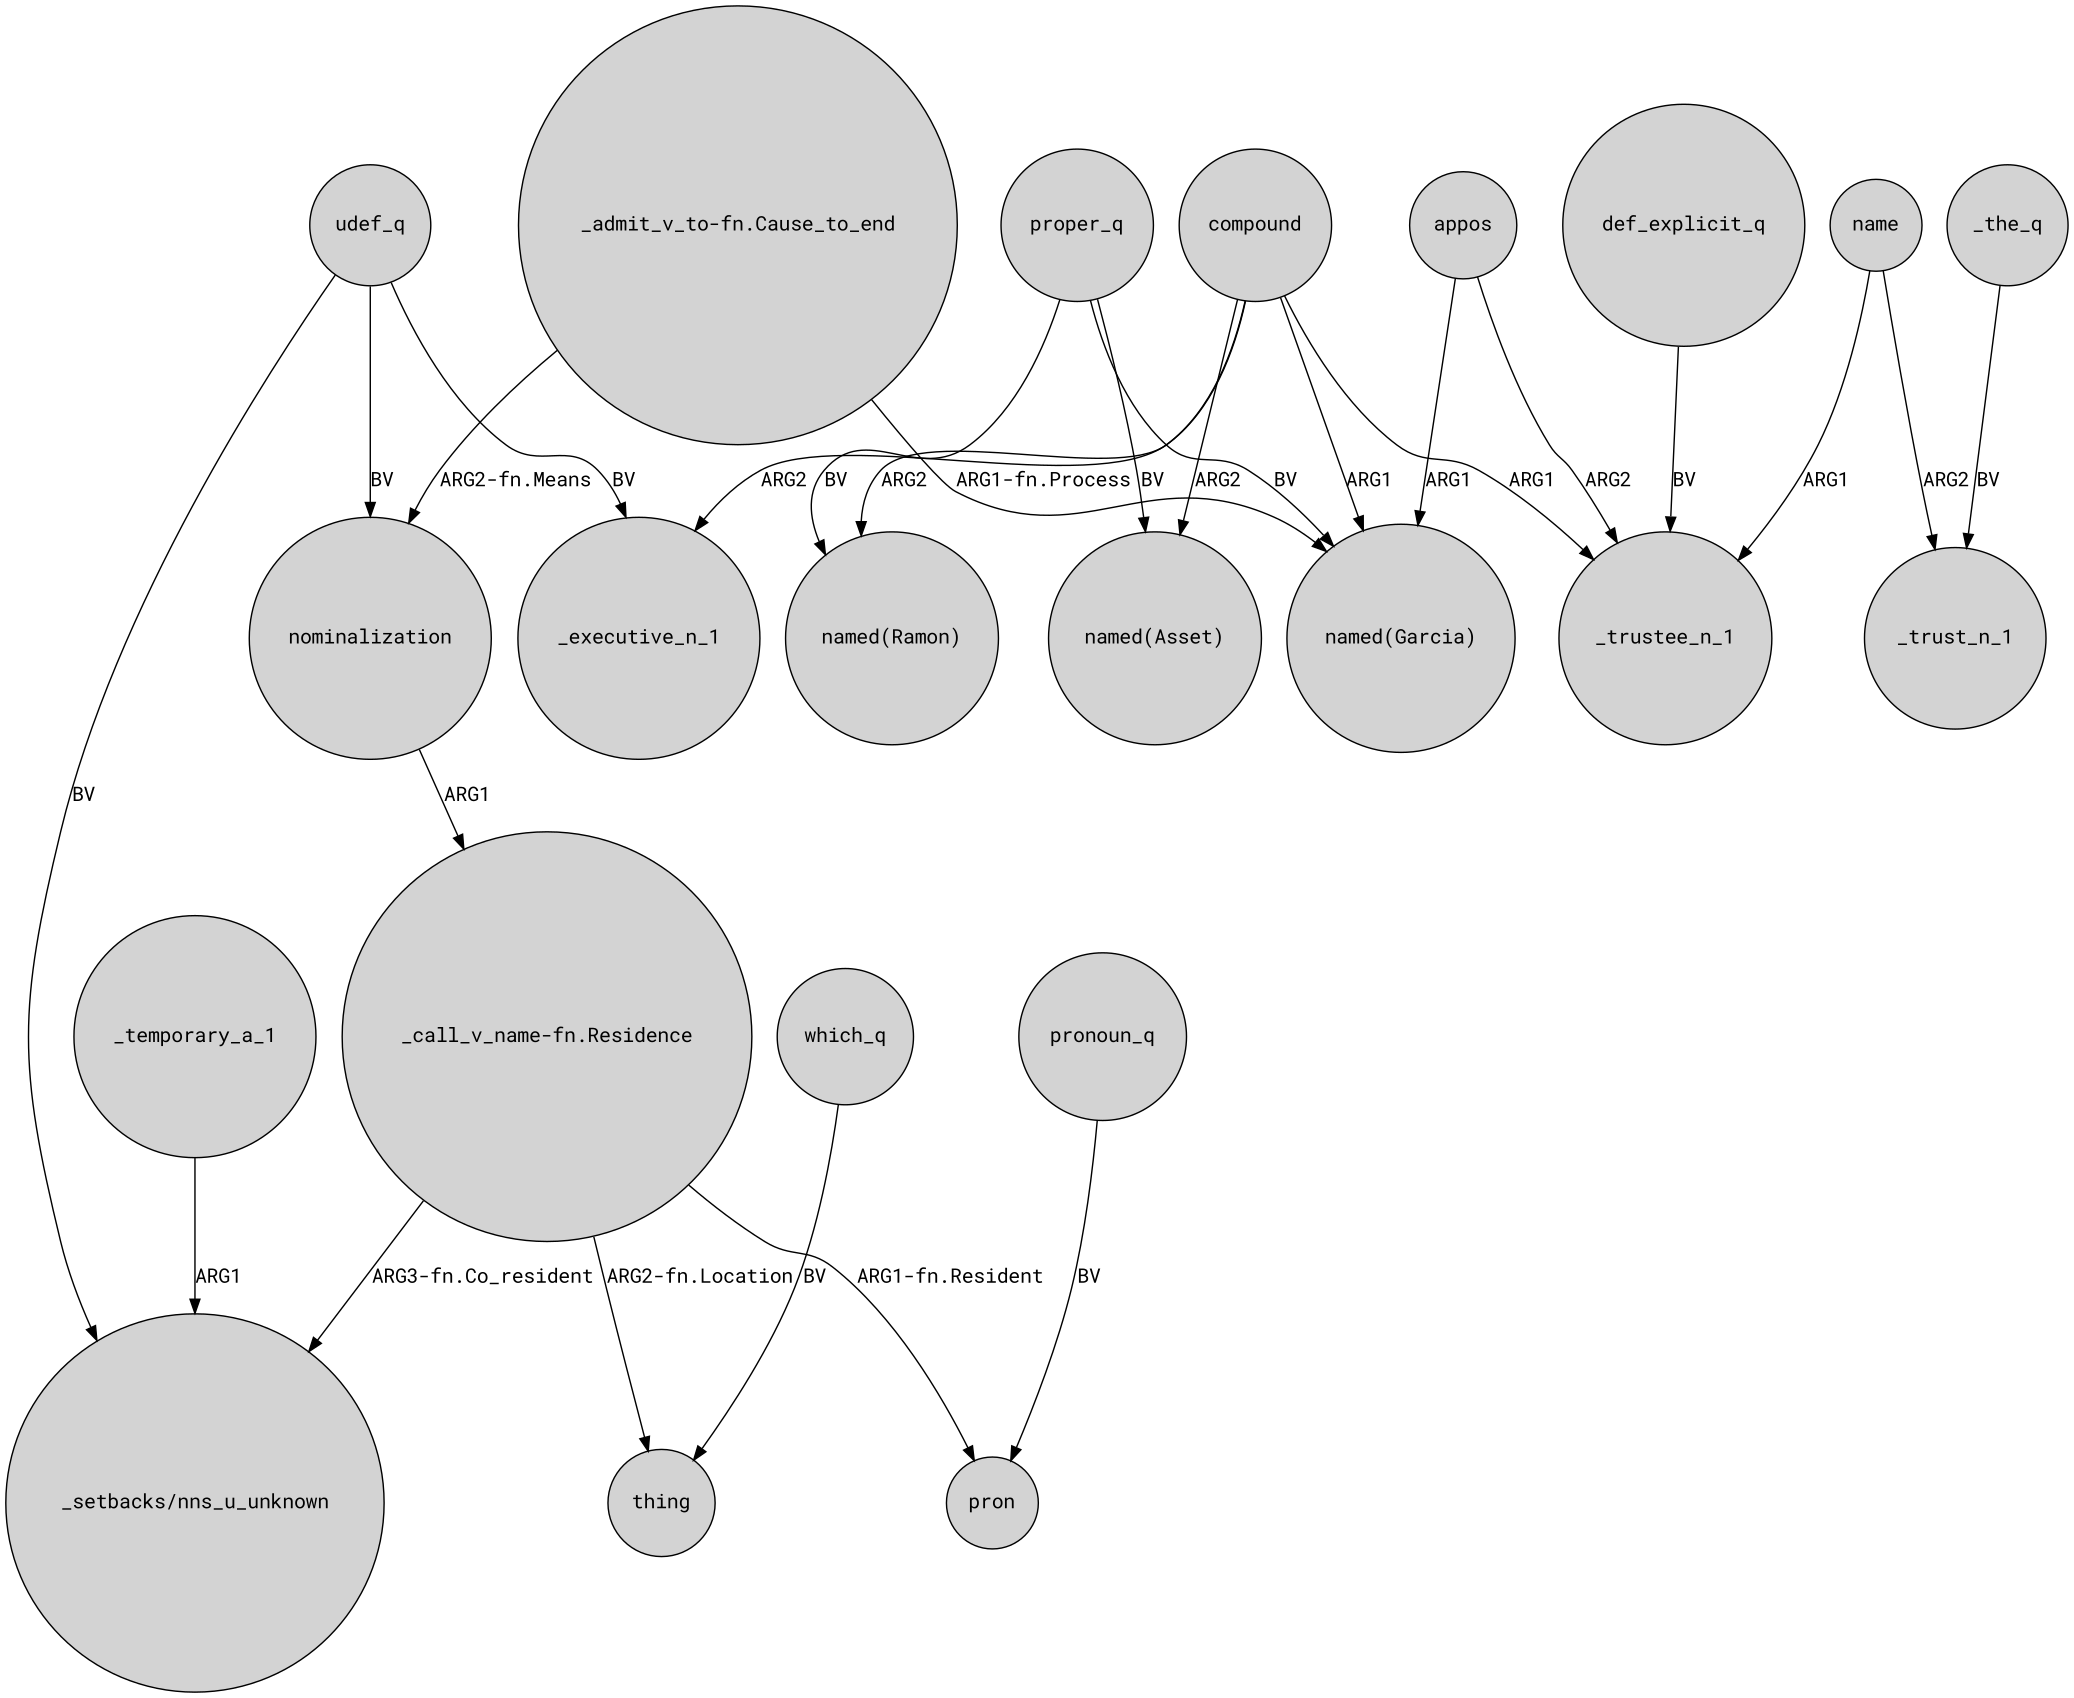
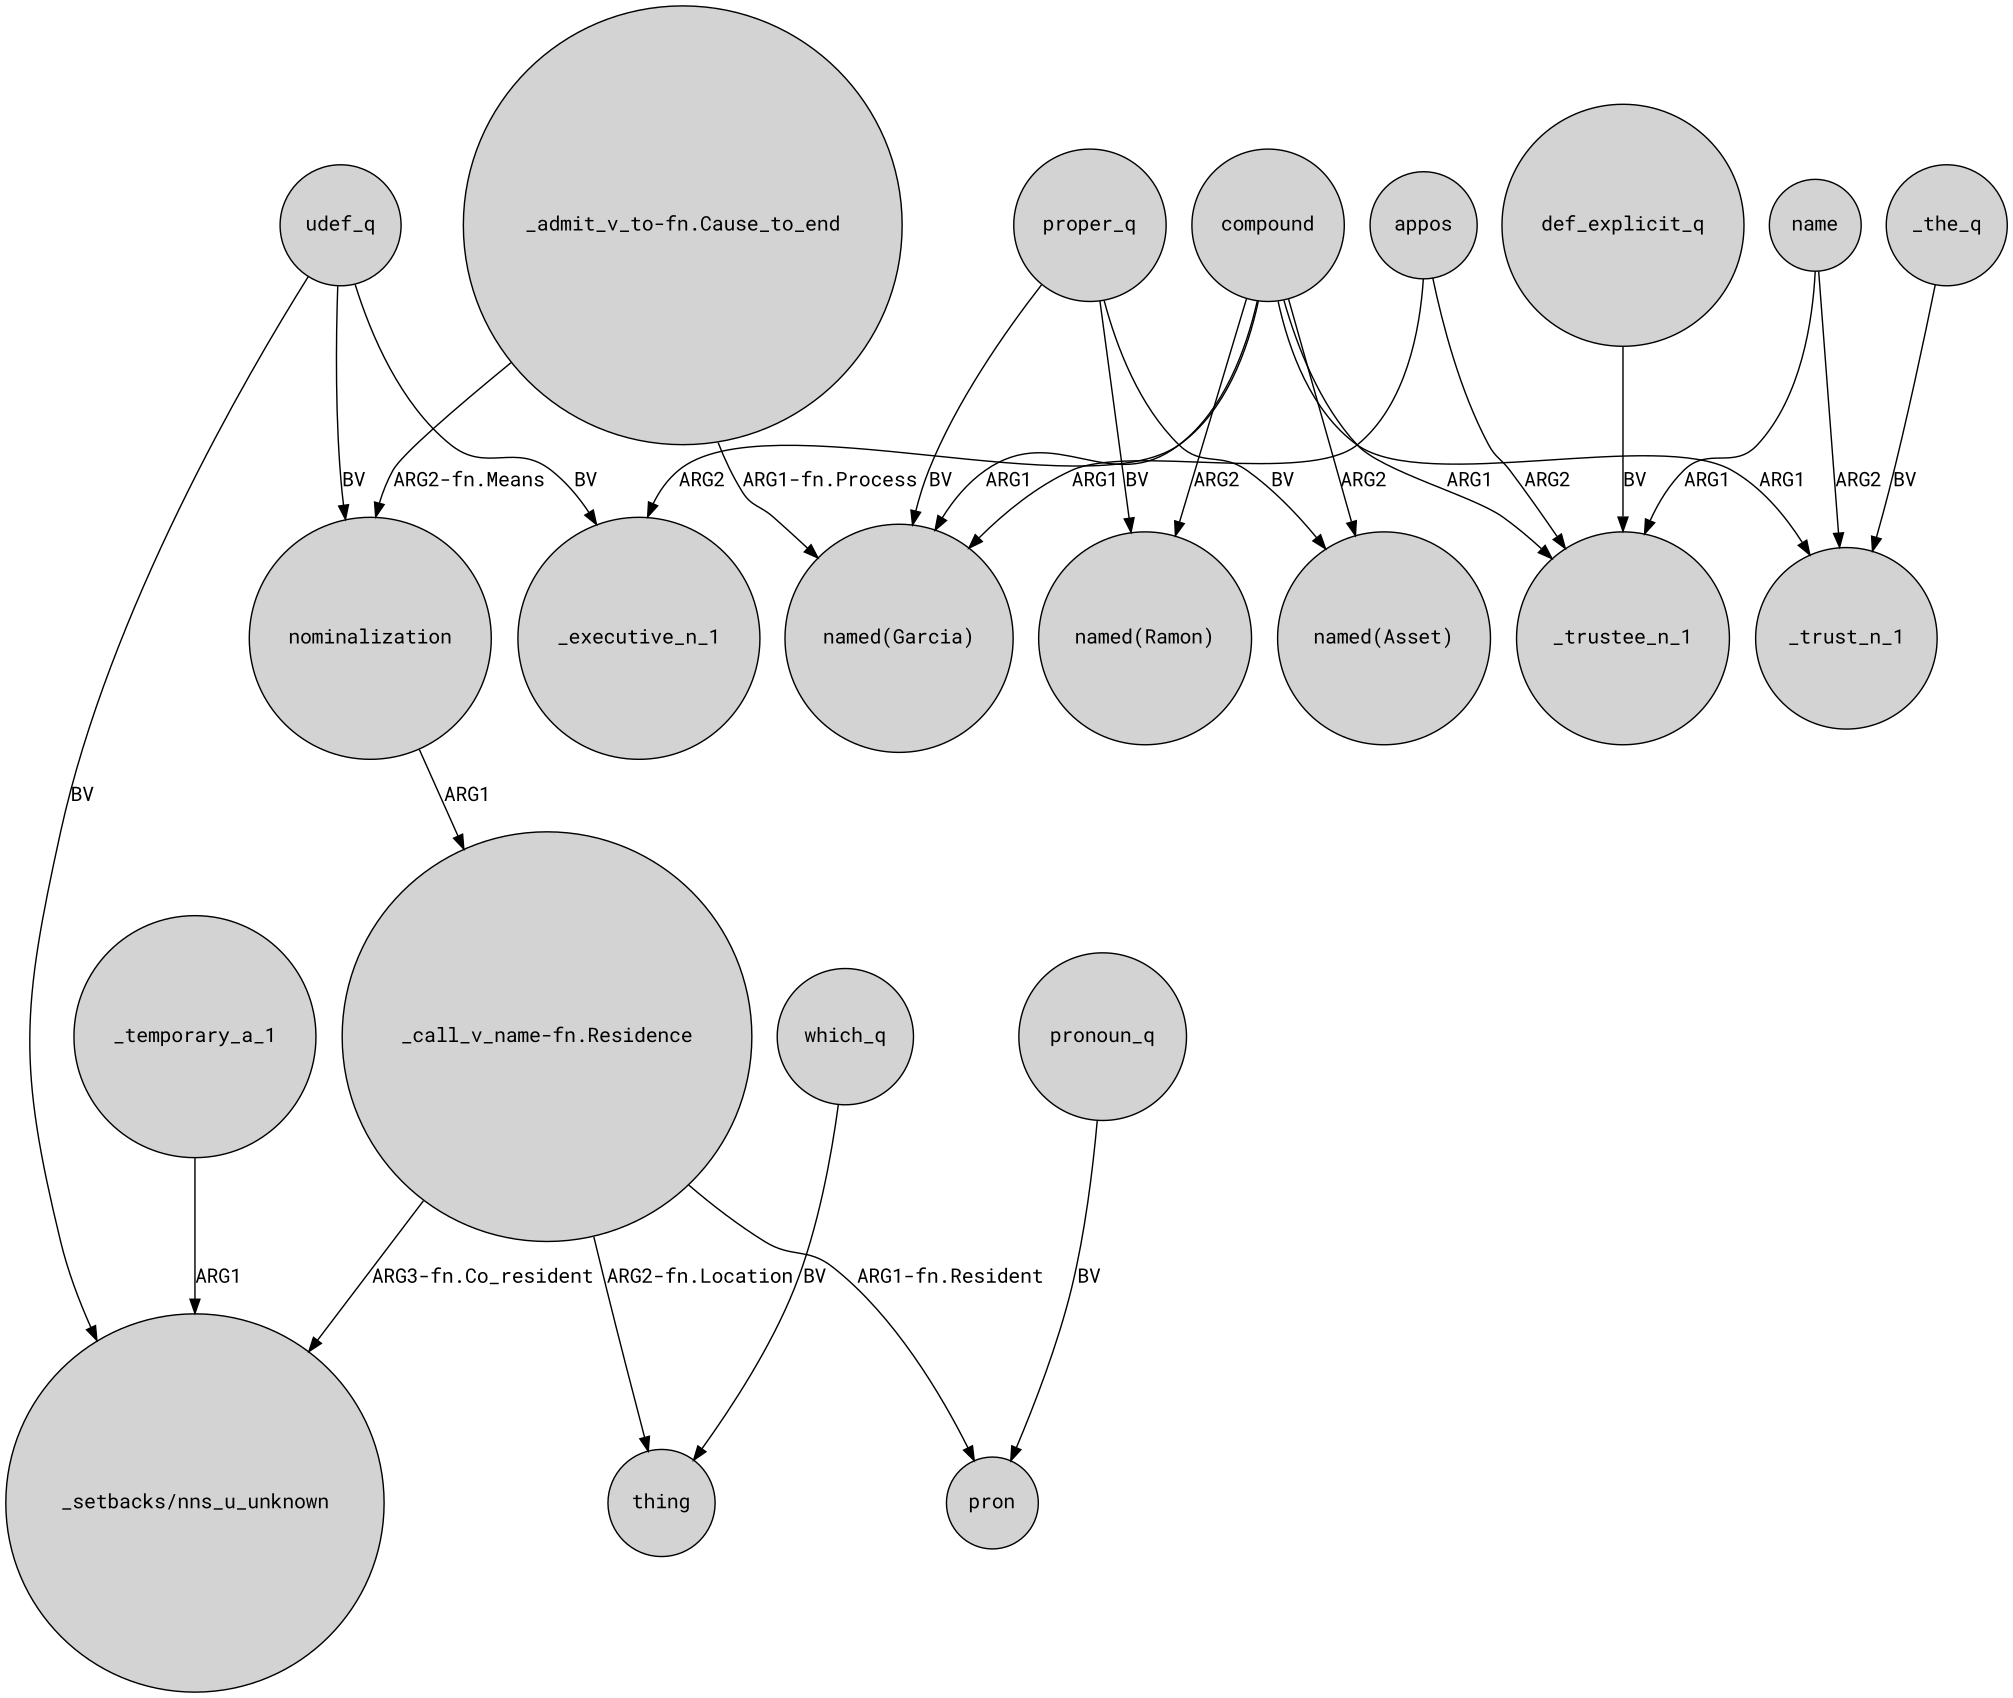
none -> (1527, 461)
